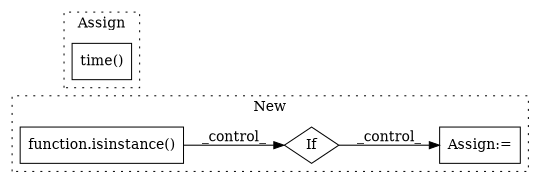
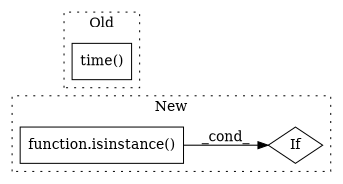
(102, 24) -> (102, 24)
(234, 138) -> (226, 138)
(480, 145) -> none
